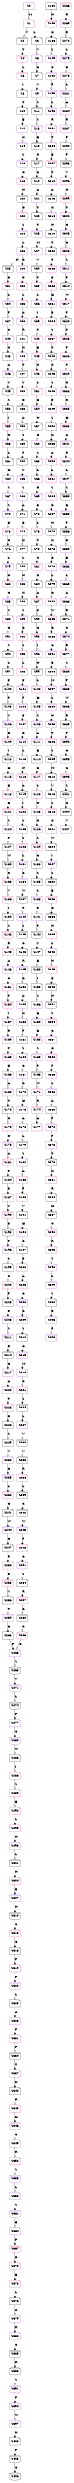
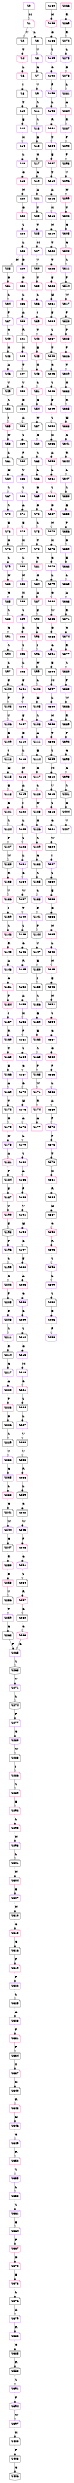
(22, 977) -> none
